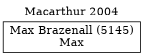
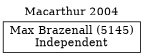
(72, 37) -> (72, 37)
